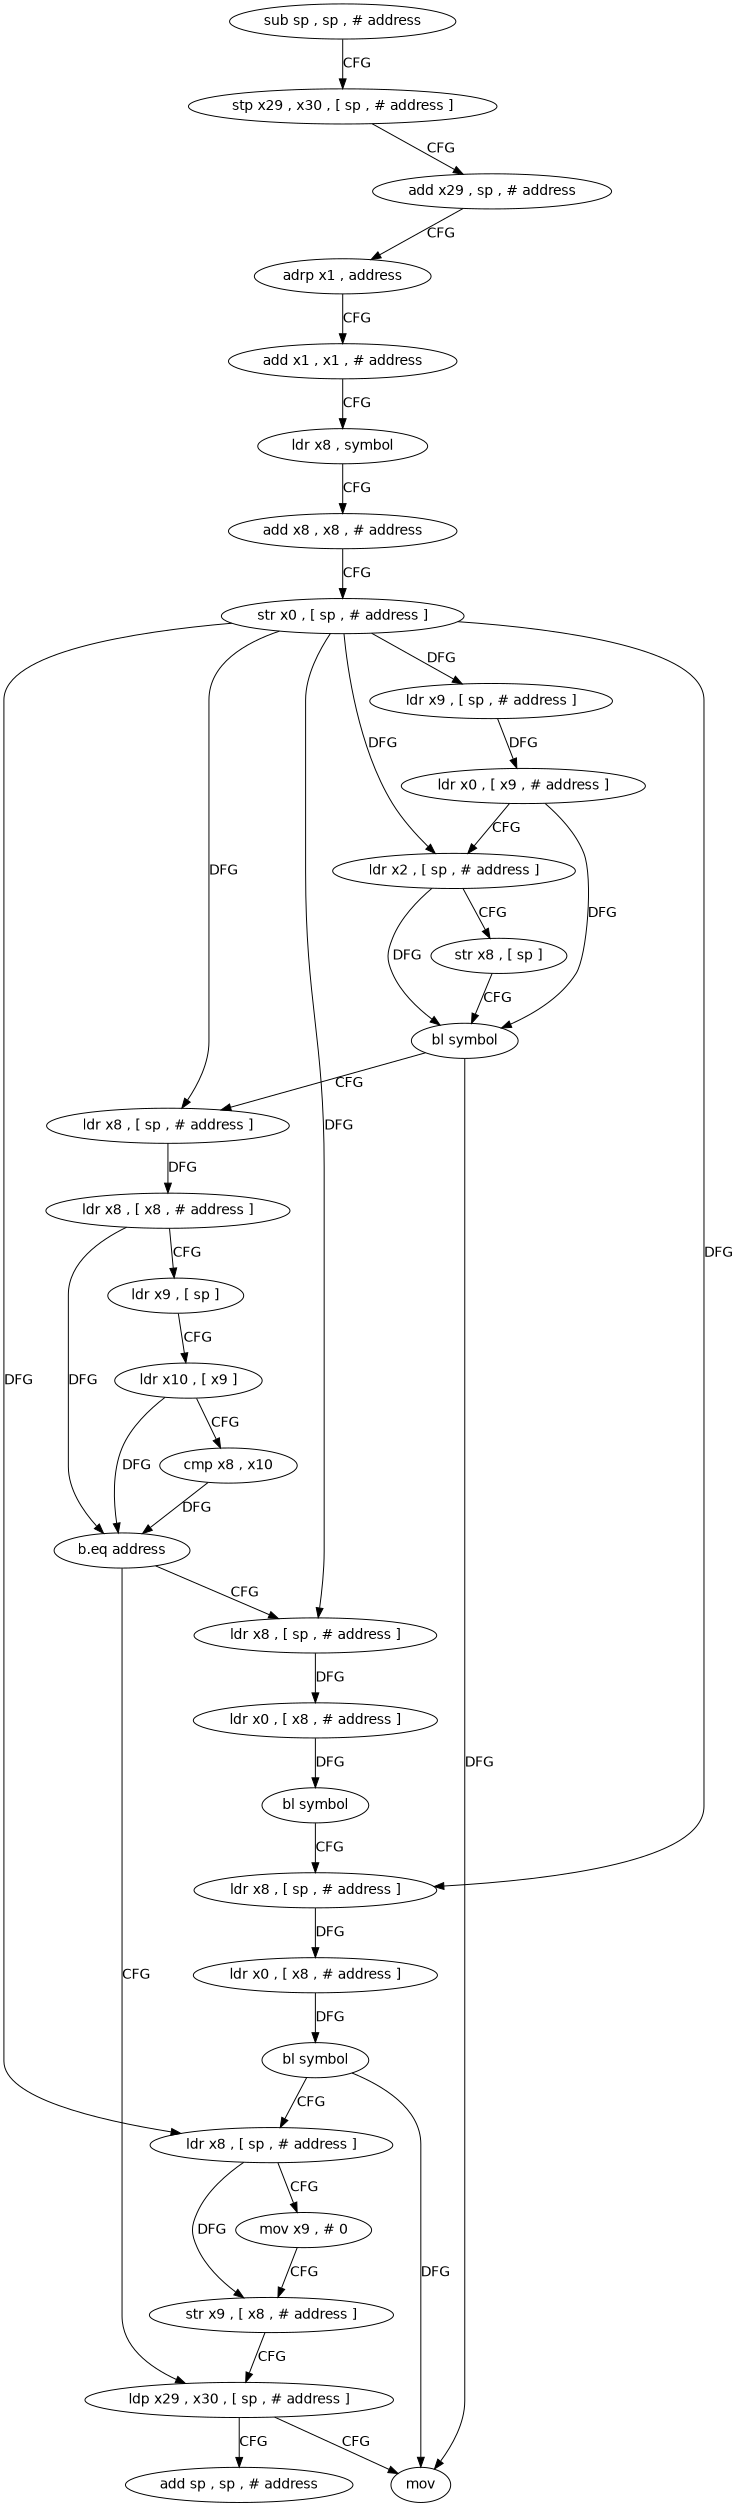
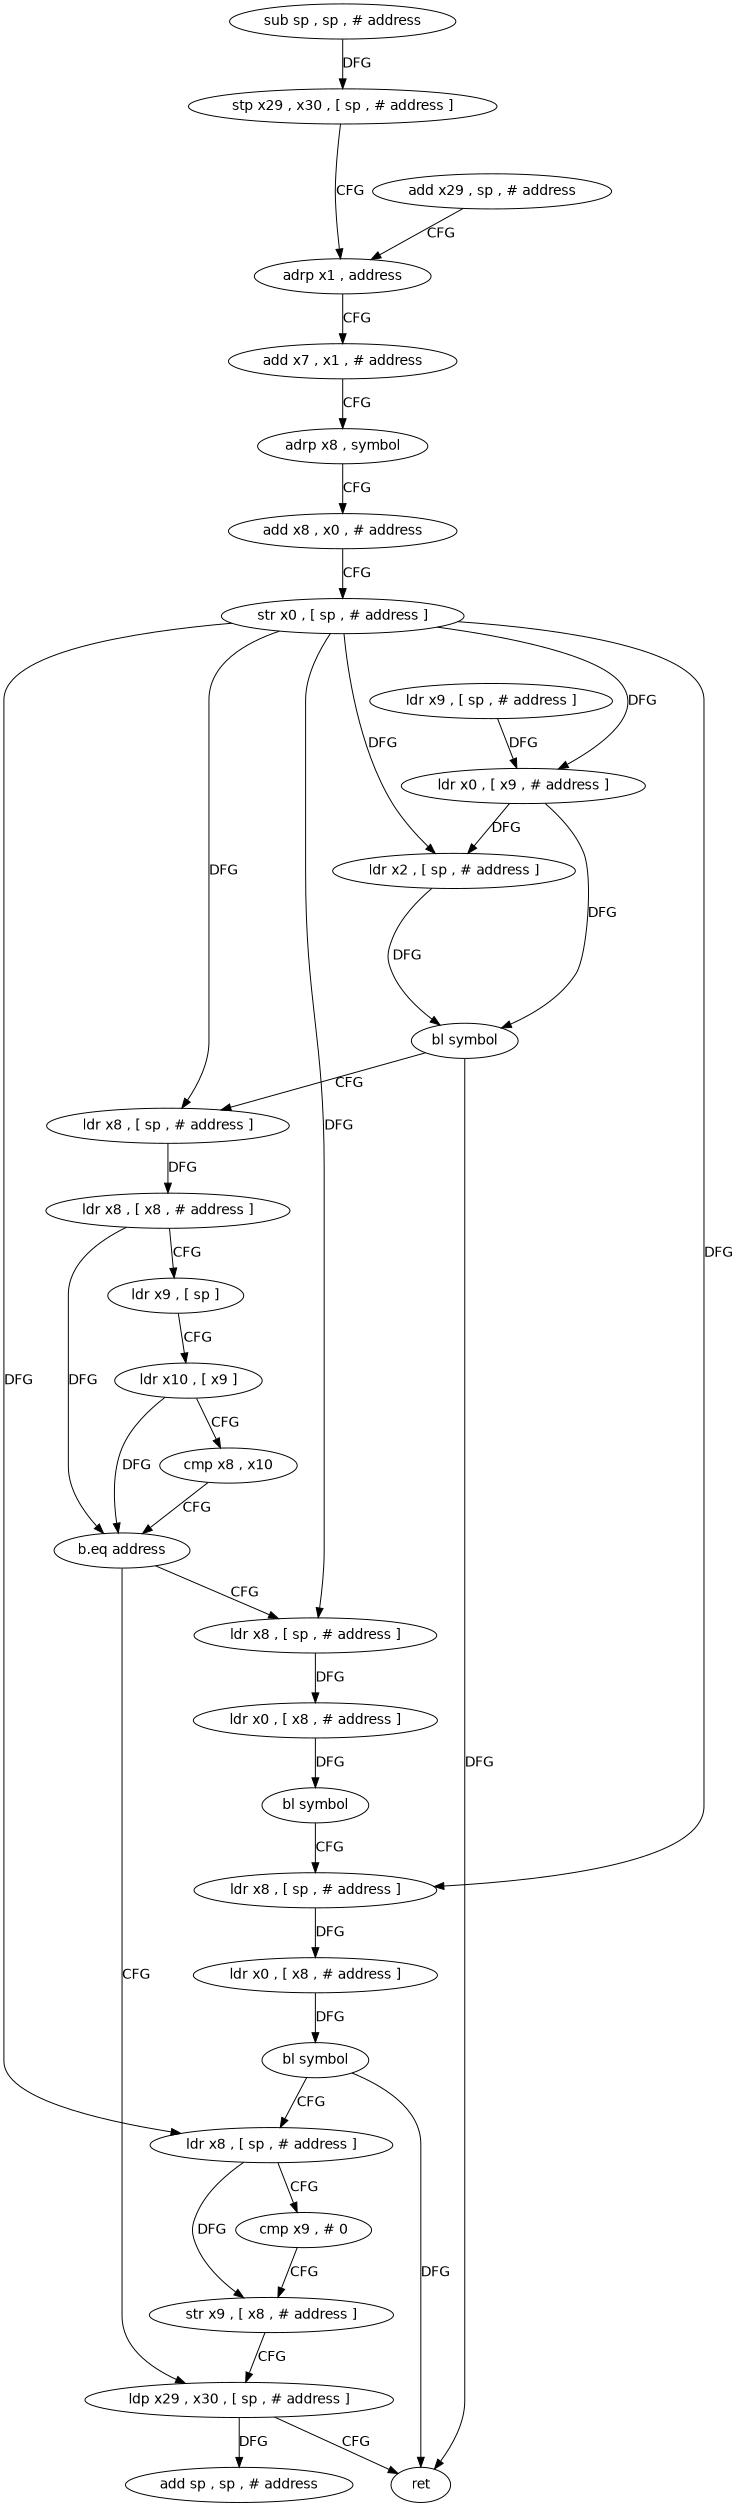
(357, 64) -> (357, 64)
(413, 147) -> (335, 186)
(343, 361) -> (343, 361)
(343, 446) -> (343, 446)
(343, 531) -> (343, 531)
(413, 656) -> (586, 661)
(506, 828) -> (506, 828)
(499, 956) -> none
(197, 1508) -> (197, 1508)
(304, 2230) -> (304, 2230)
(253, 2442) -> (253, 2442)
(421, 2485) -> (421, 2485)
